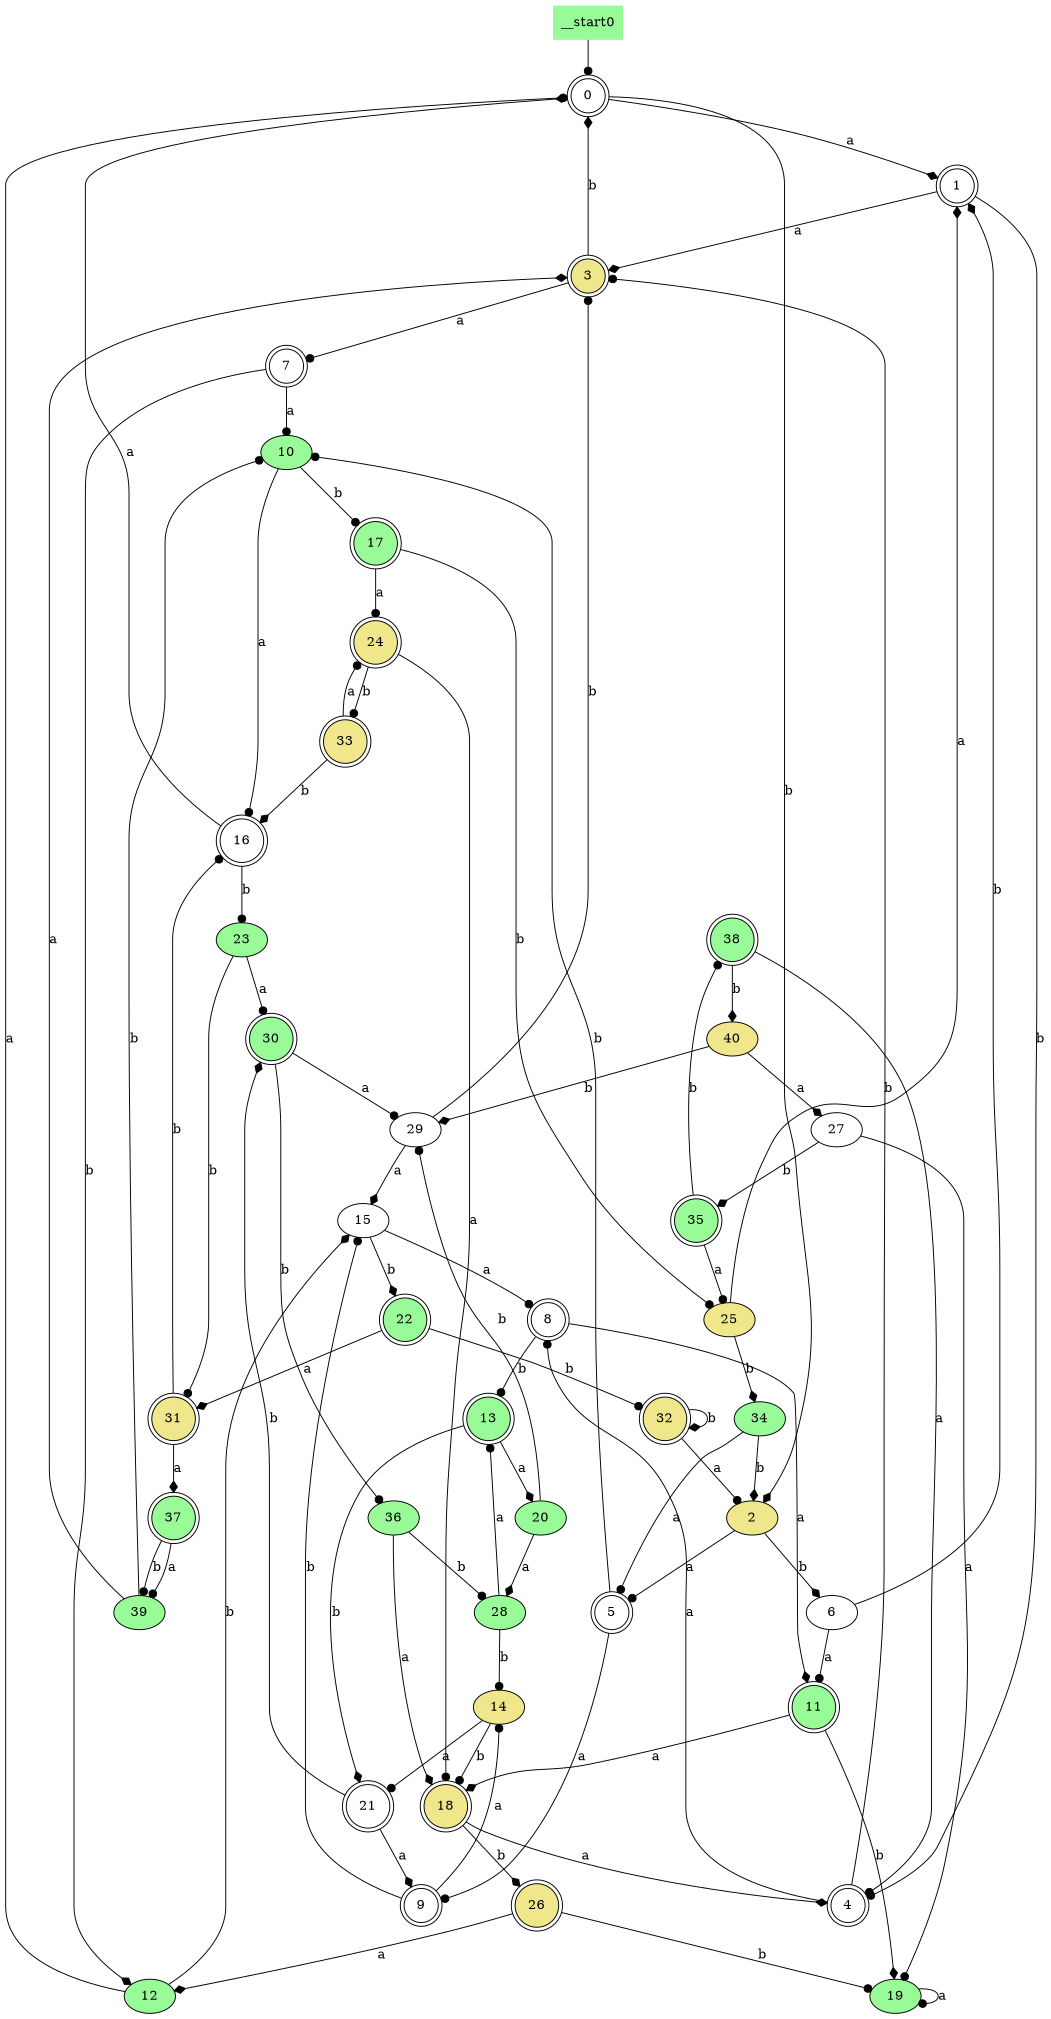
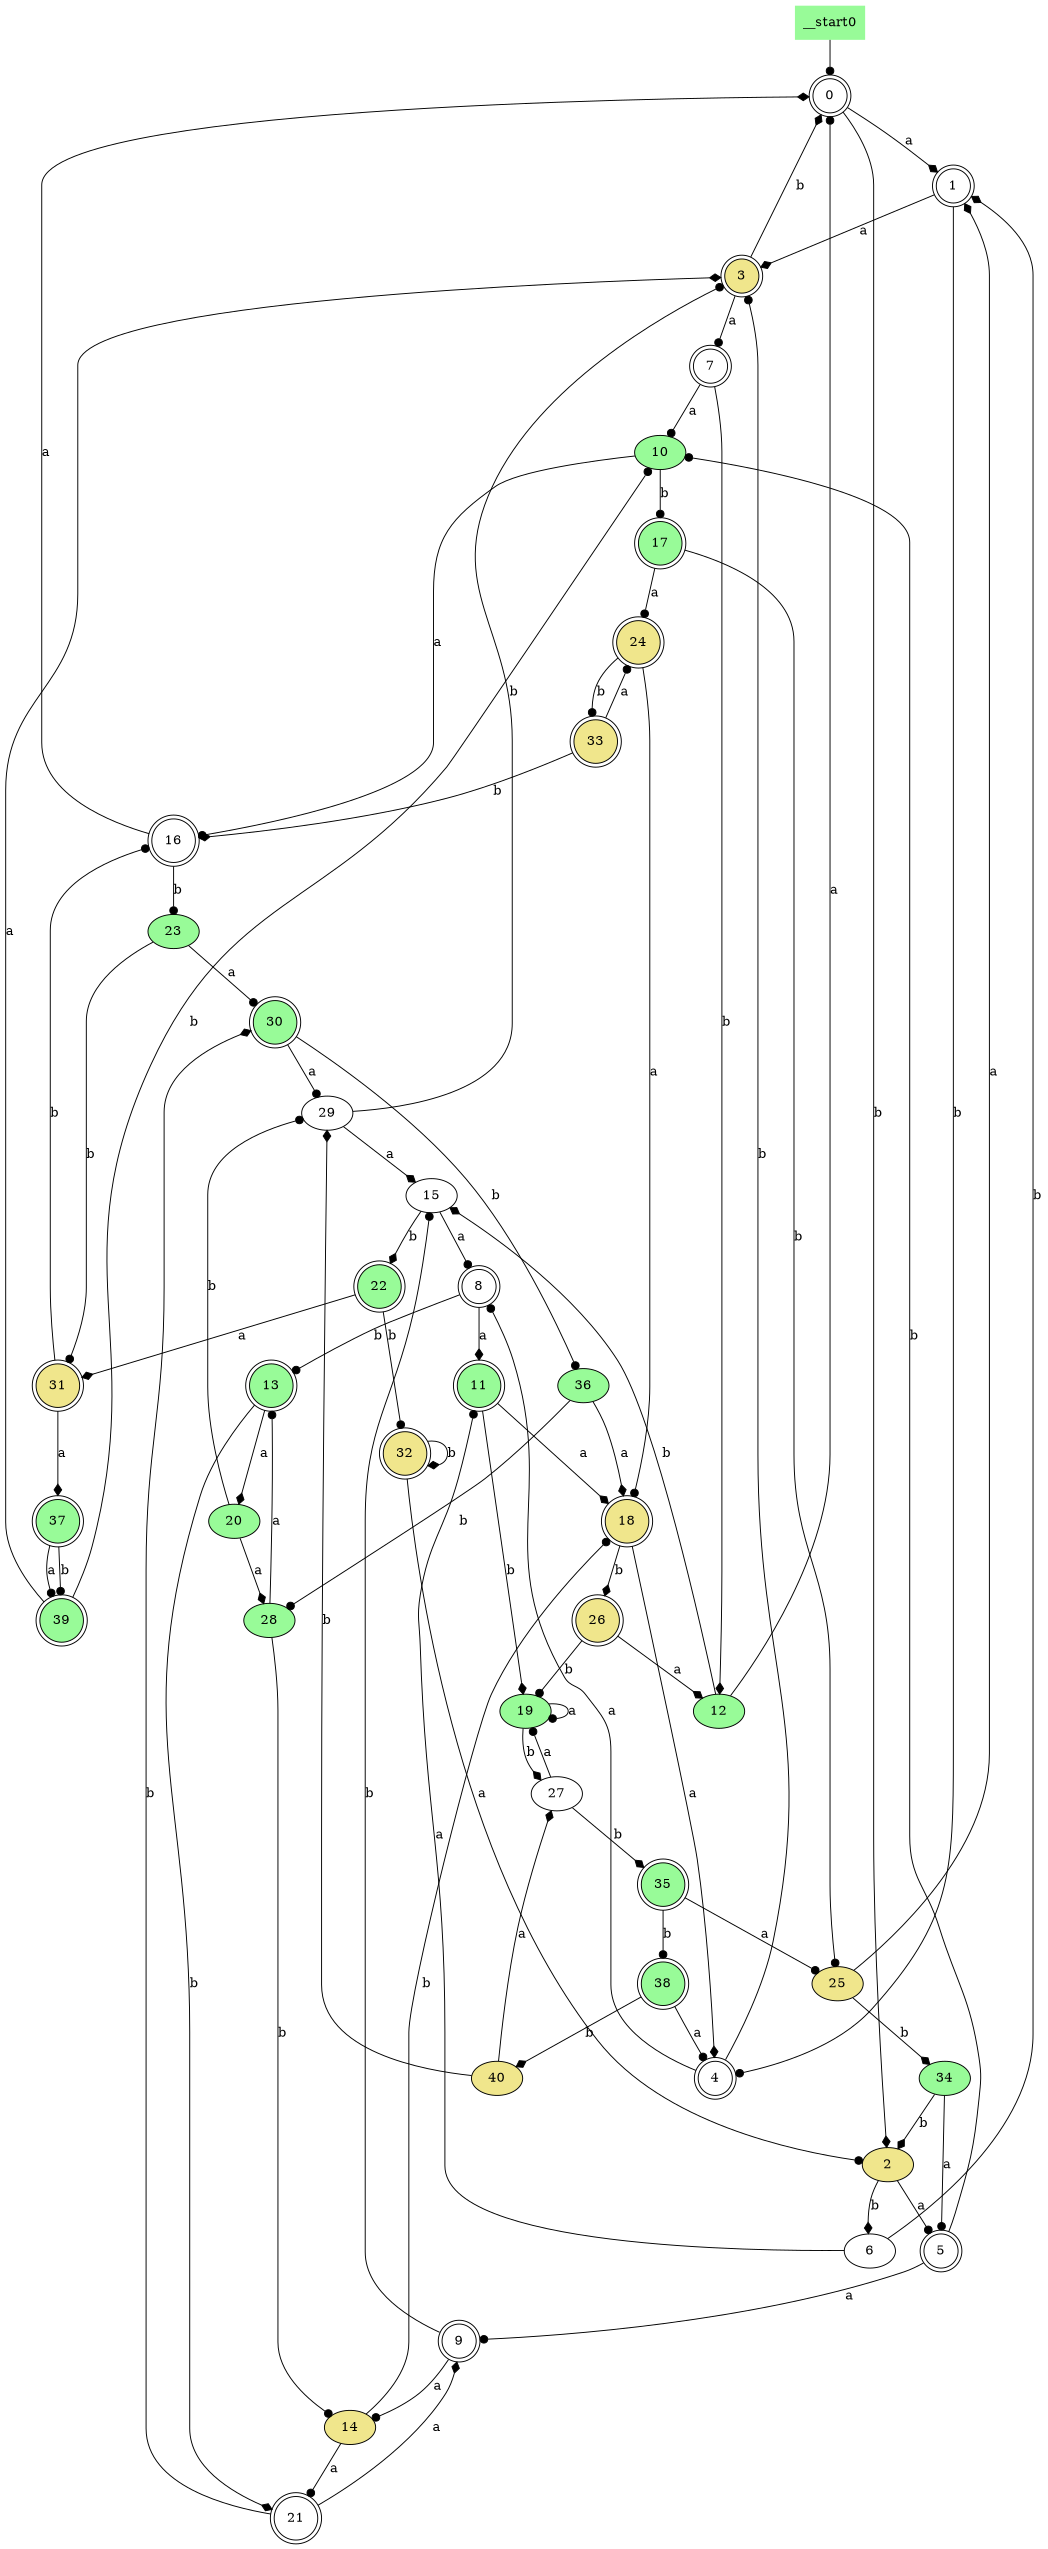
(139, 1613) -> (62, 1620)
none -> (524, 1751)
